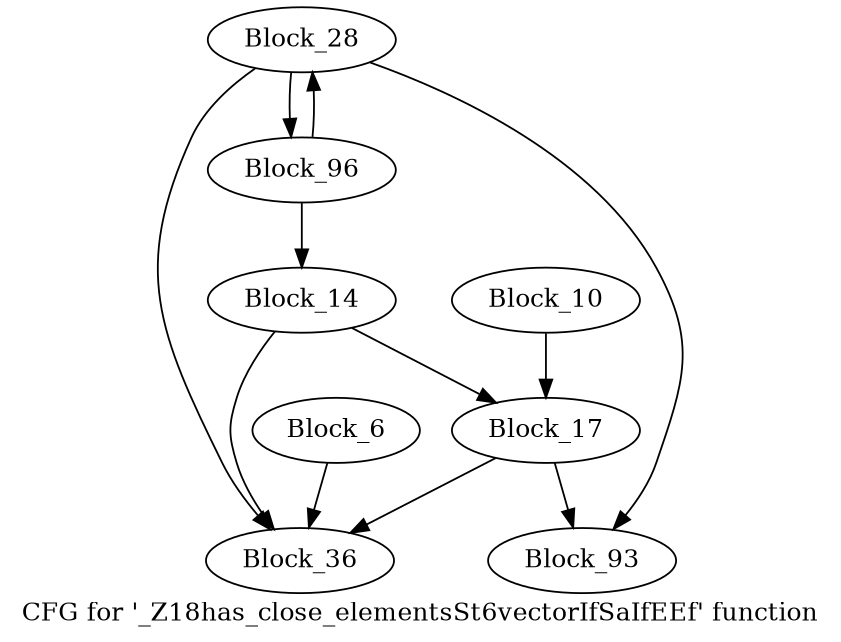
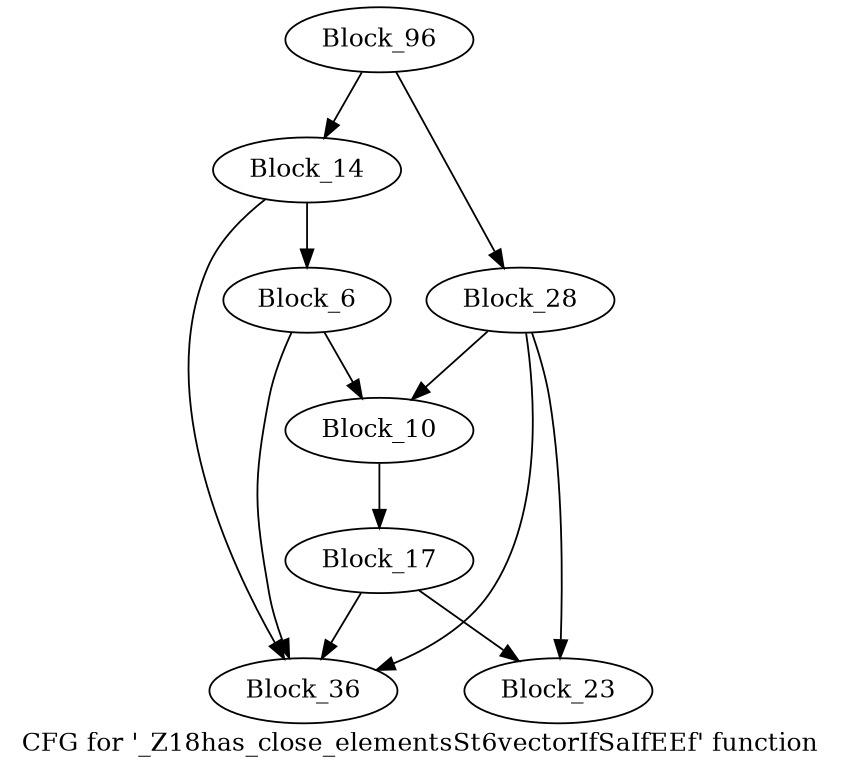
(290, 95) -> (457, 359)
none -> (339, 358)
(416, 361) -> (307, 226)
(582, 561) -> (558, 691)
